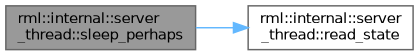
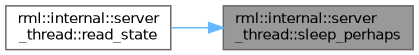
(214, 28) -> (190, 28)
